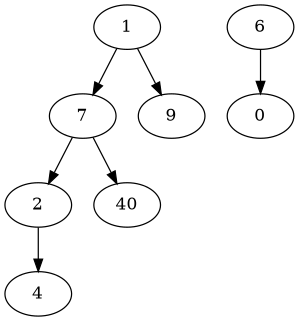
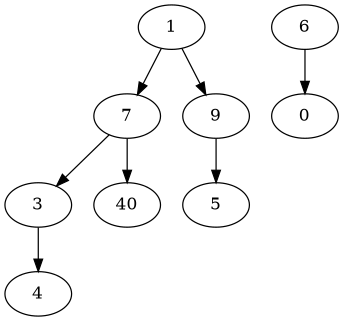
(38, 205) -> (38, 205)
none -> (216, 205)
